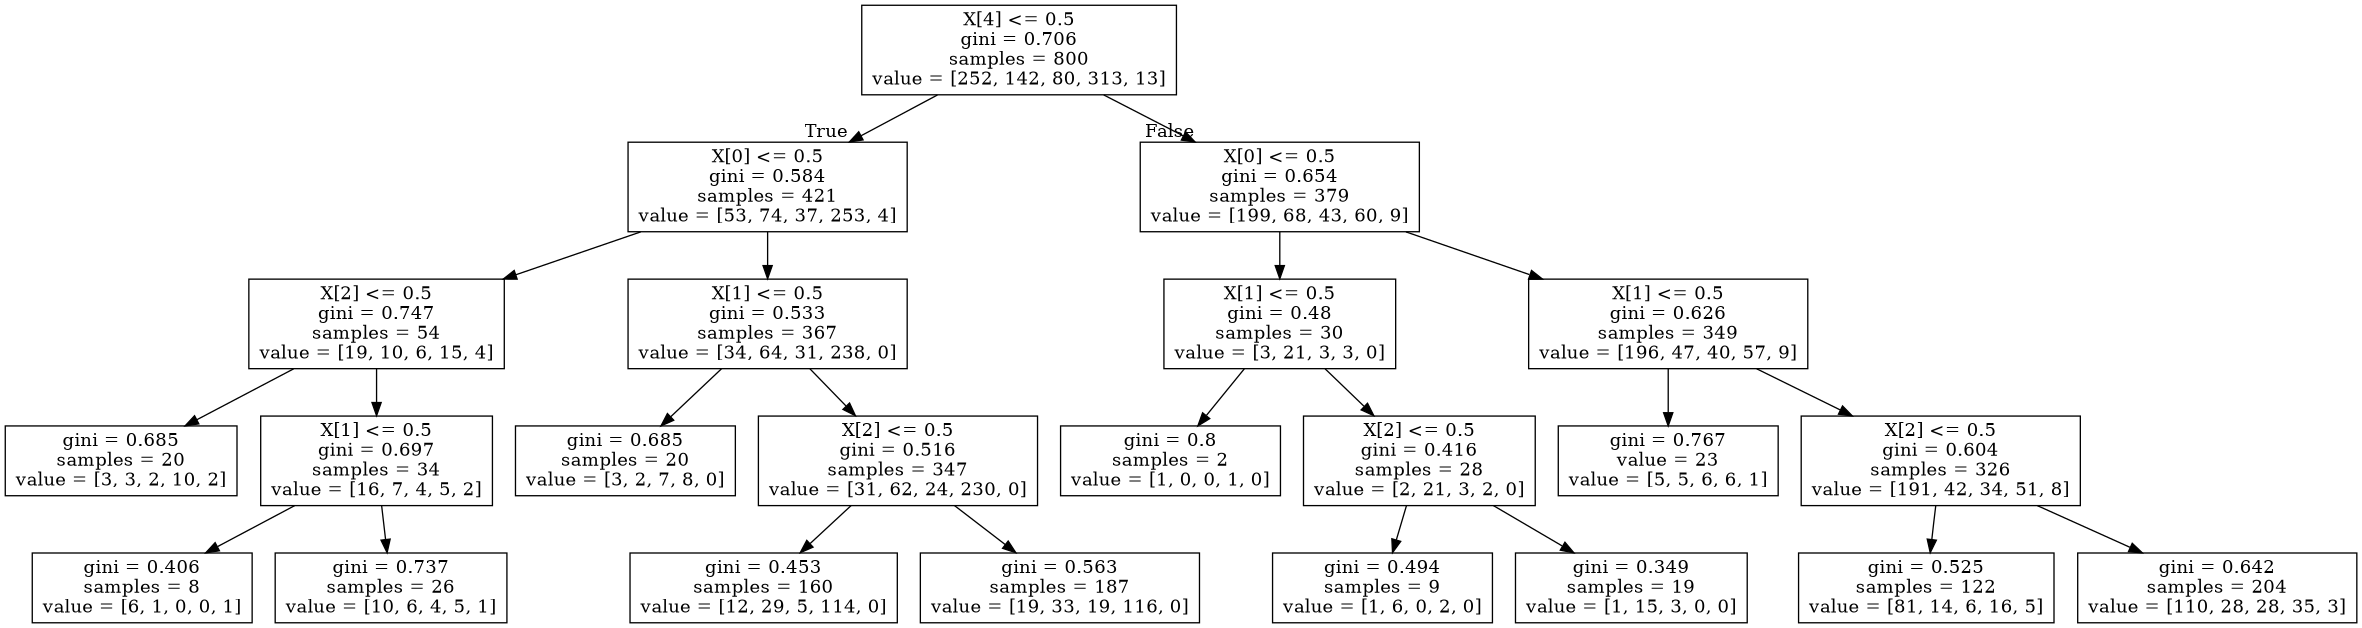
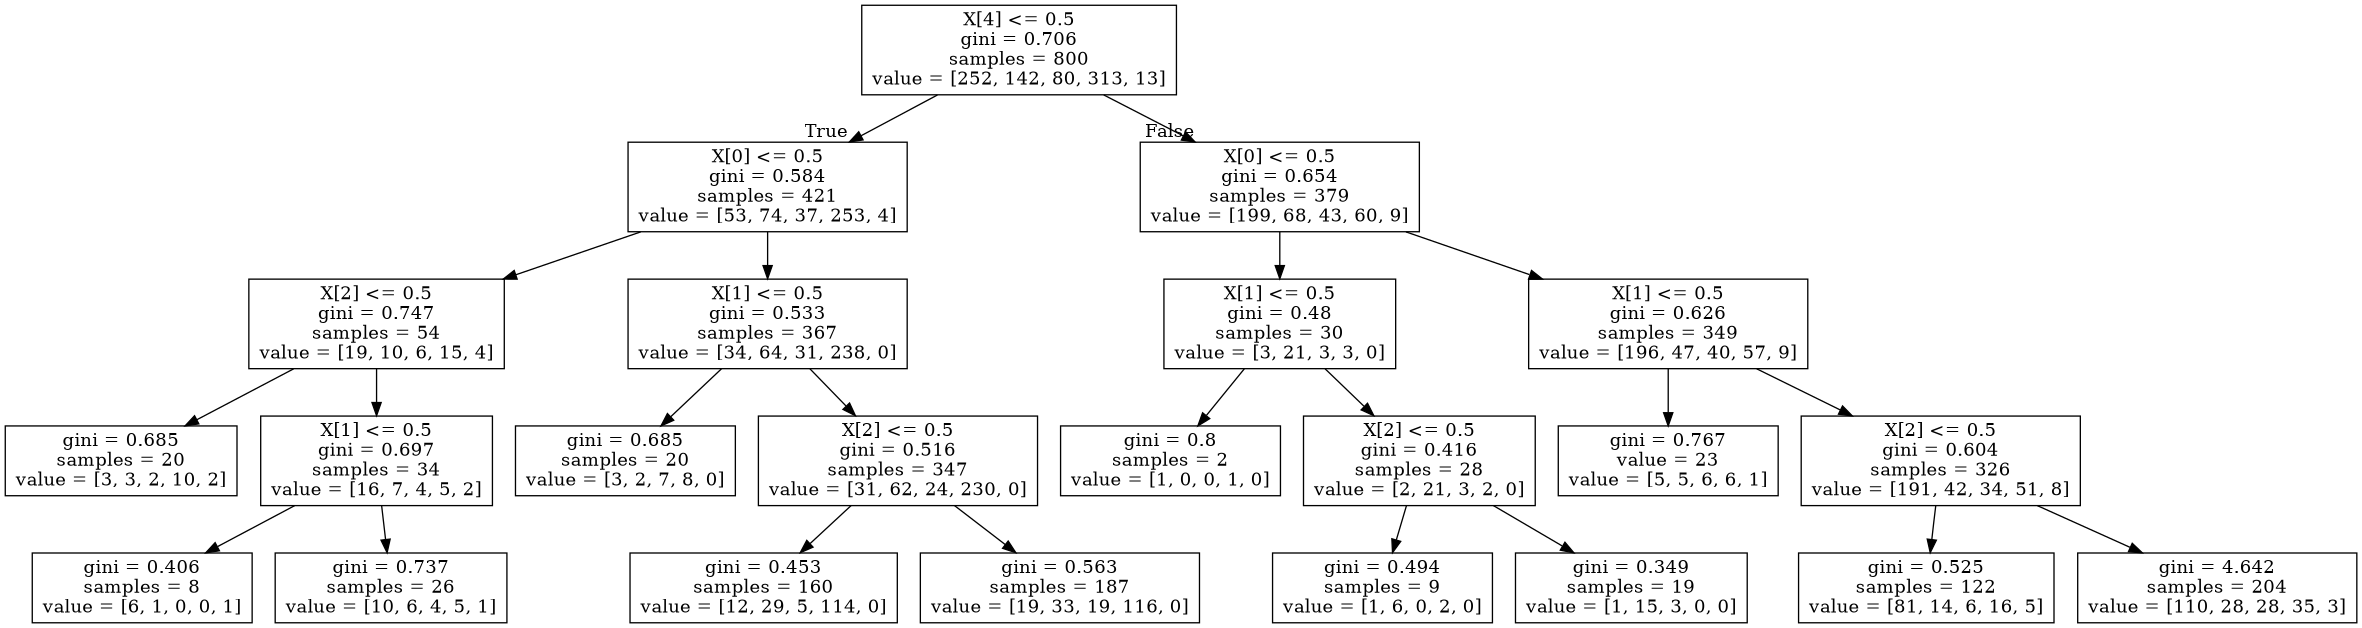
(2217, 588) -> (2217, 588)
